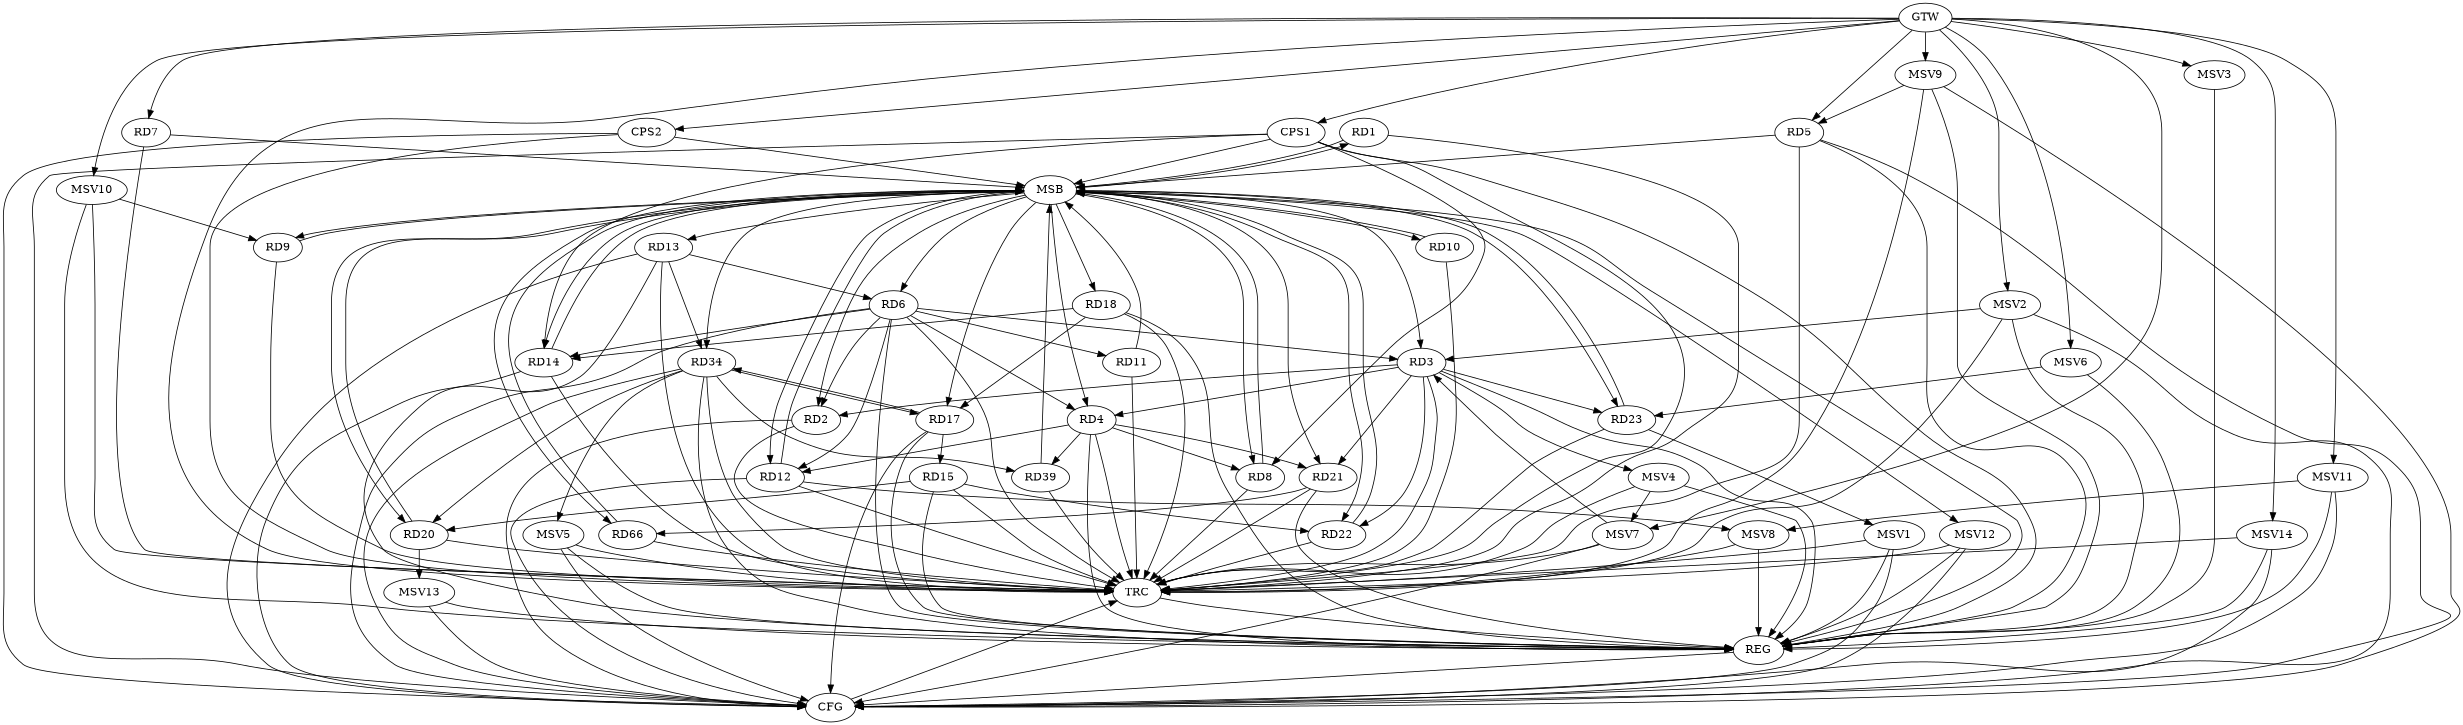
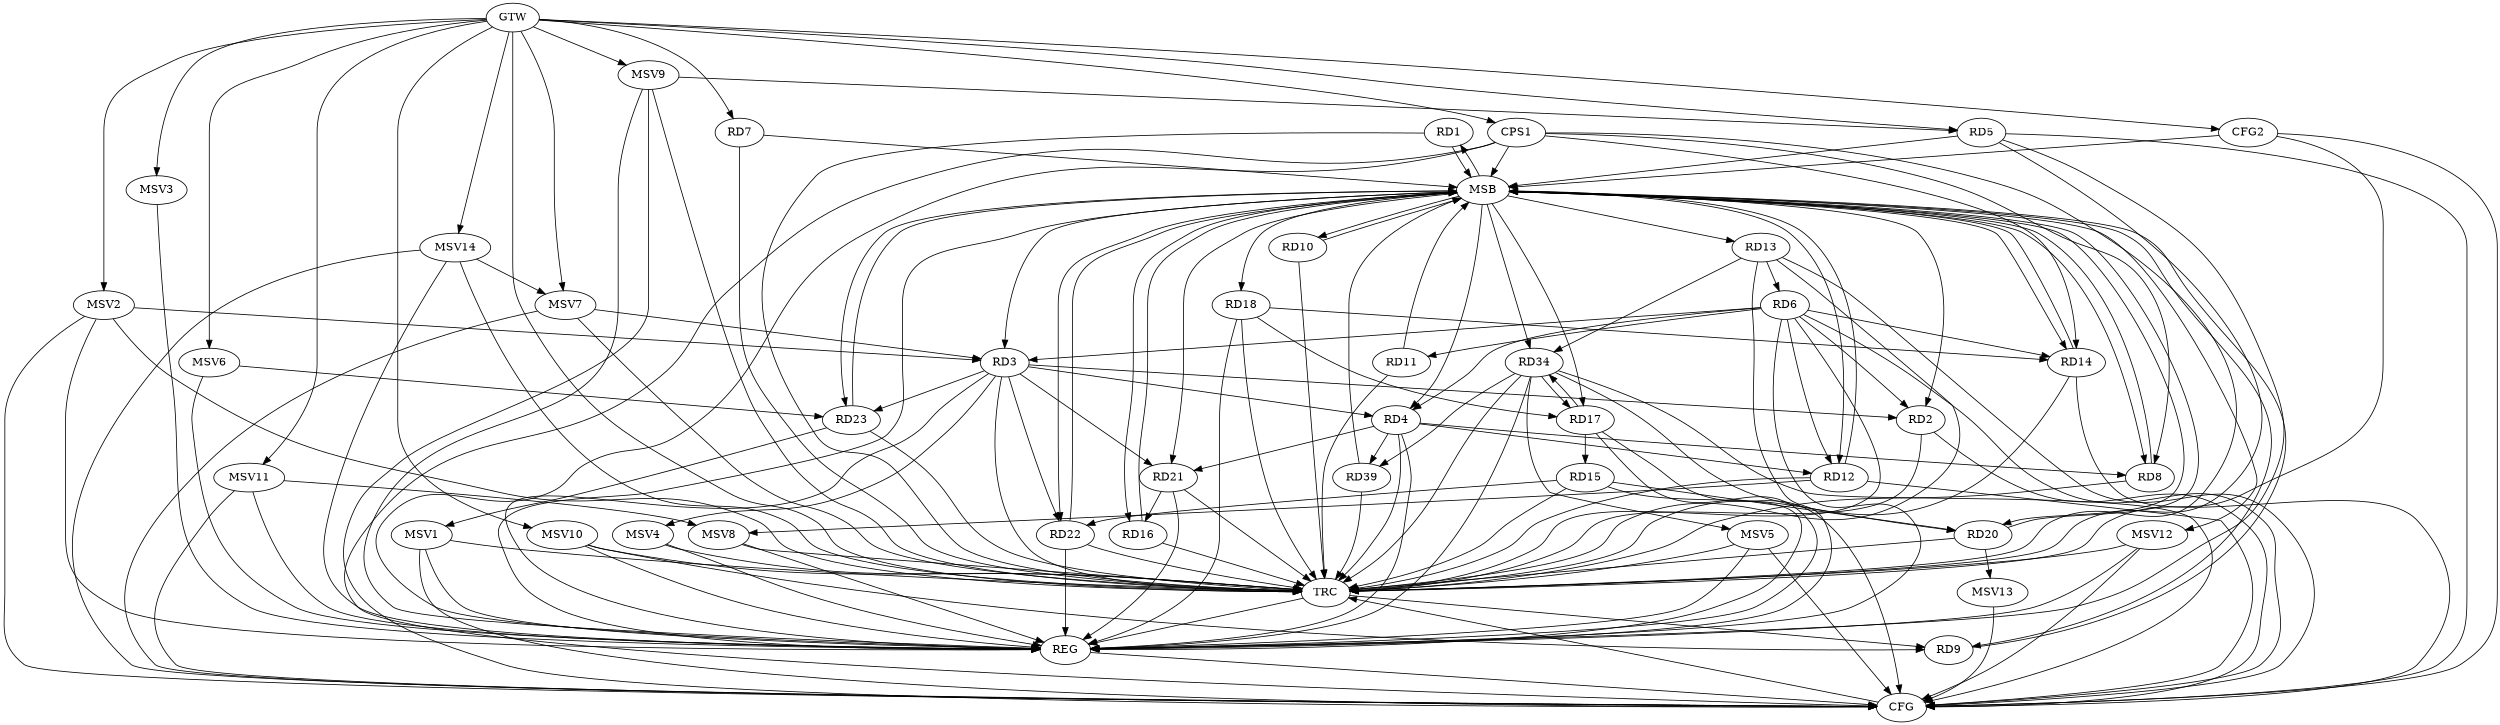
(647, 133) -> (2248, 133)
(956, 227) -> none
(1645, 500) -> (507, 275)
(628, 535) -> (1138, 535)
(465, 565) -> (1591, 617)
(1084, 642) -> (1065, 592)
